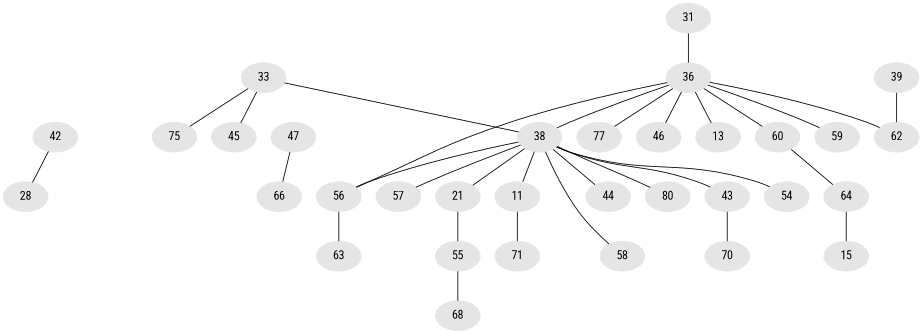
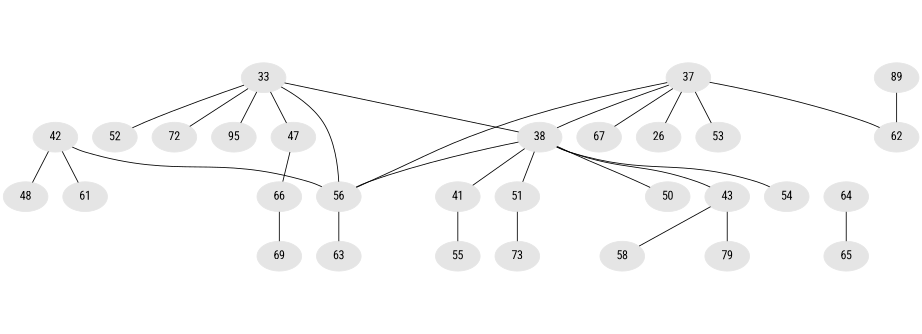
(688, 18) -> none
(688, 78) -> (688, 78)
(897, 78) -> (897, 78)
none -> (279, 107)
none -> (325, 125)
none -> (115, 137)
(174, 137) -> (174, 137)
(234, 137) -> (234, 137)
(599, 137) -> (599, 137)
(659, 137) -> (659, 137)
(718, 137) -> (718, 137)
(778, 137) -> none
(837, 137) -> none
none -> (197, 167)
(26, 197) -> (26, 197)
none -> (85, 197)
(398, 197) -> none
(458, 197) -> (458, 197)
(517, 197) -> (517, 197)
(608, 197) -> none
(668, 197) -> (668, 197)
(572, 202) -> (675, 226)
none -> (279, 256)
(517, 256) -> (517, 256)
(727, 256) -> (727, 256)
(846, 256) -> (846, 256)
(458, 316) -> none
